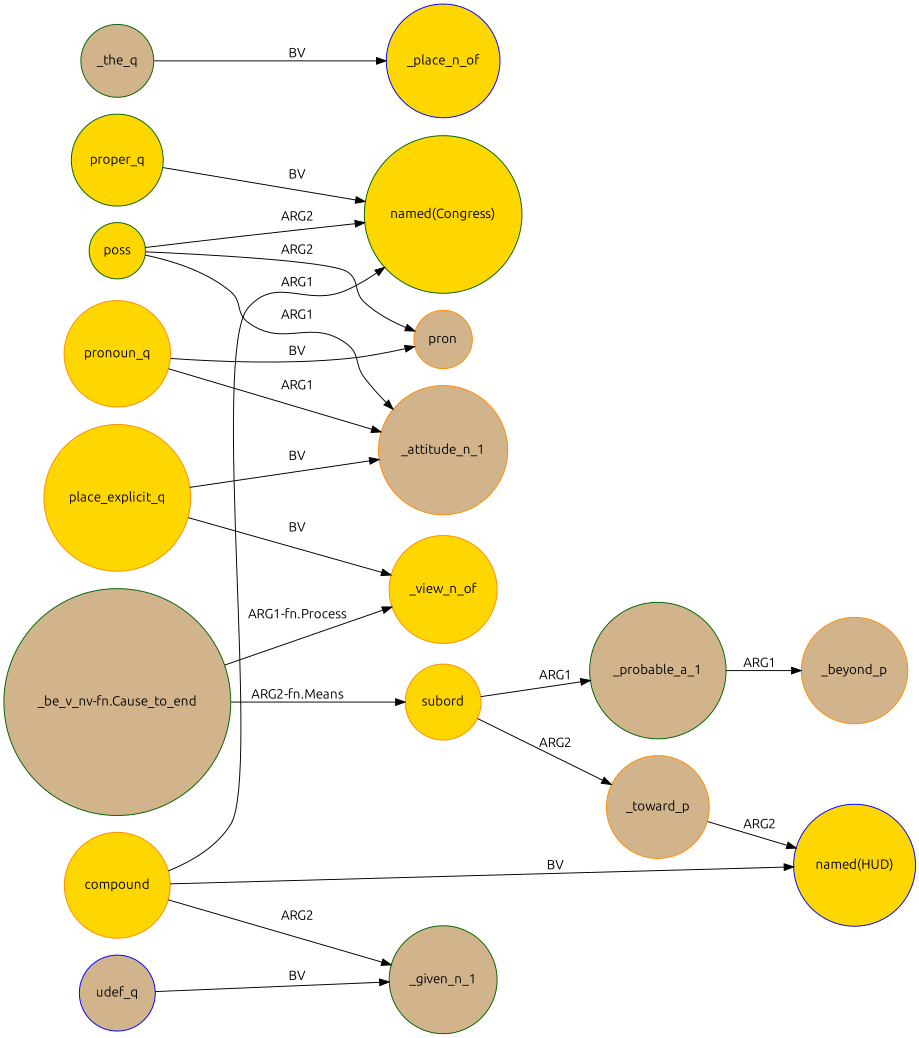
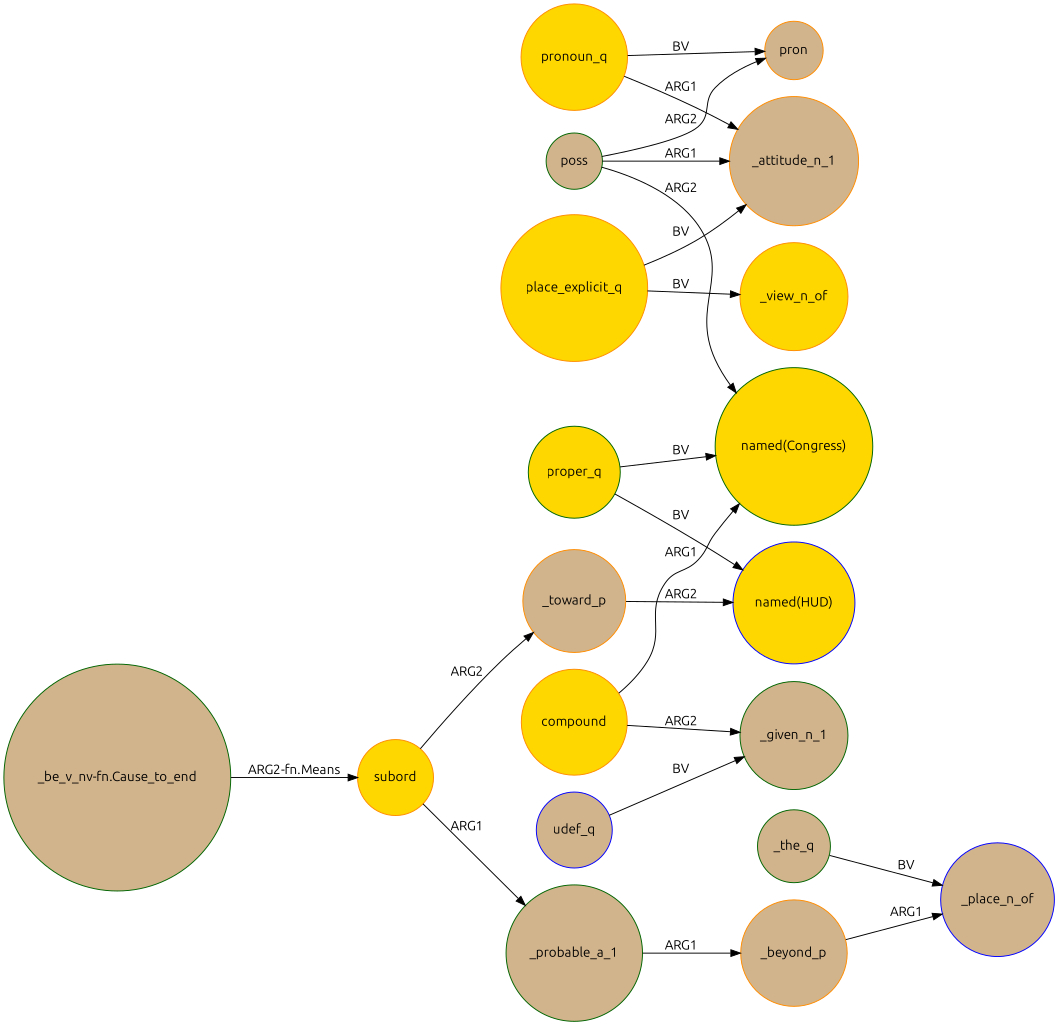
(443, 61) -> (997, 900)
(117, 251) -> (574, 161)
(304, 638) -> none
(477, 875) -> (675, 528)
none -> (889, 928)
